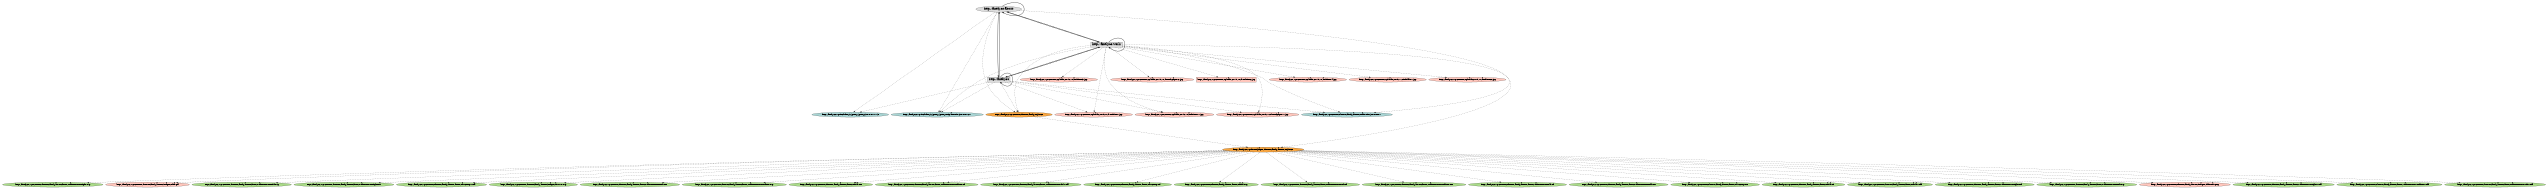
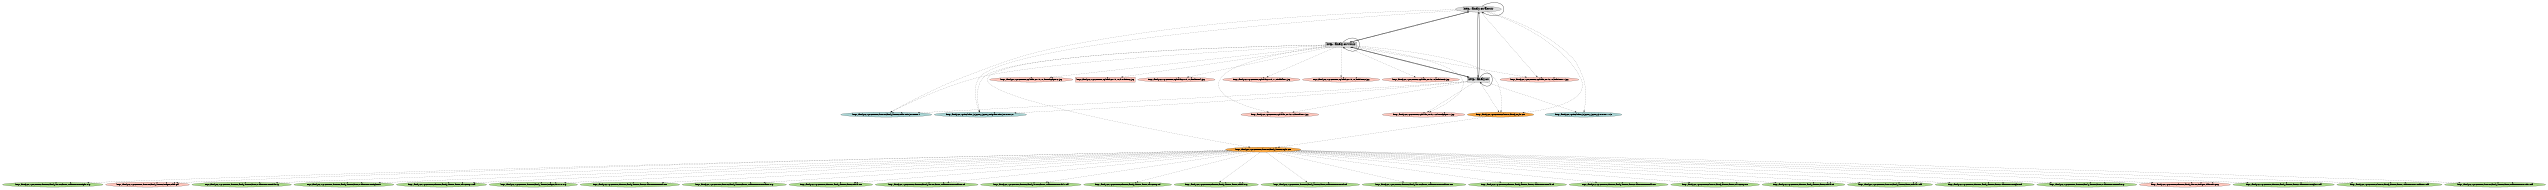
(1086, 97) -> (1509, 44)
(1263, 150) -> (1263, 150)
